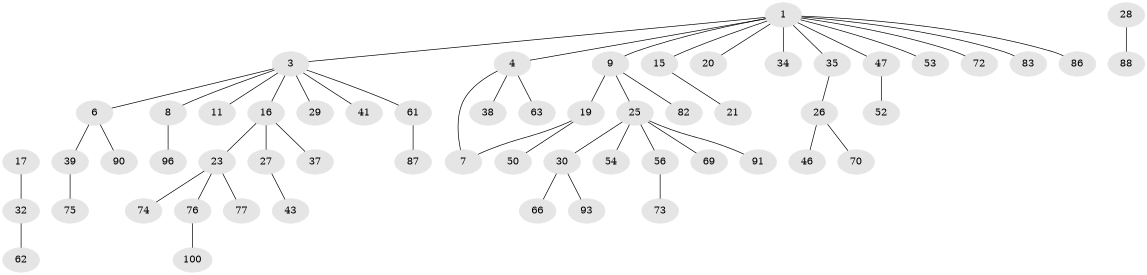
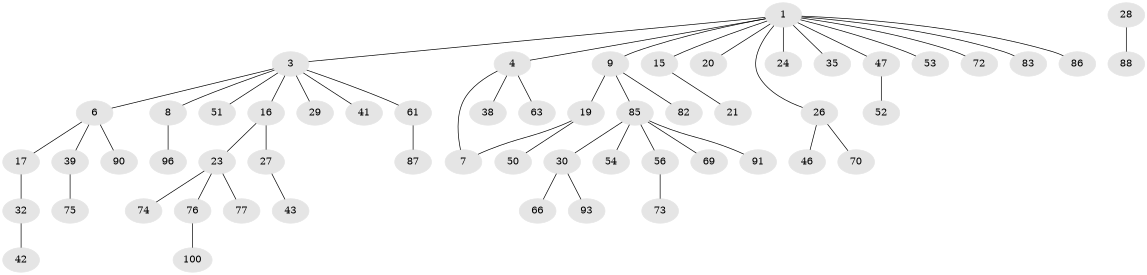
(783, 64) -> (783, 64)
(826, 89) -> (759, 76)
(217, 113) -> (217, 113)
(635, 113) -> (635, 113)
none -> (58, 138)
(315, 162) -> none
(21, 260) -> (21, 260)
